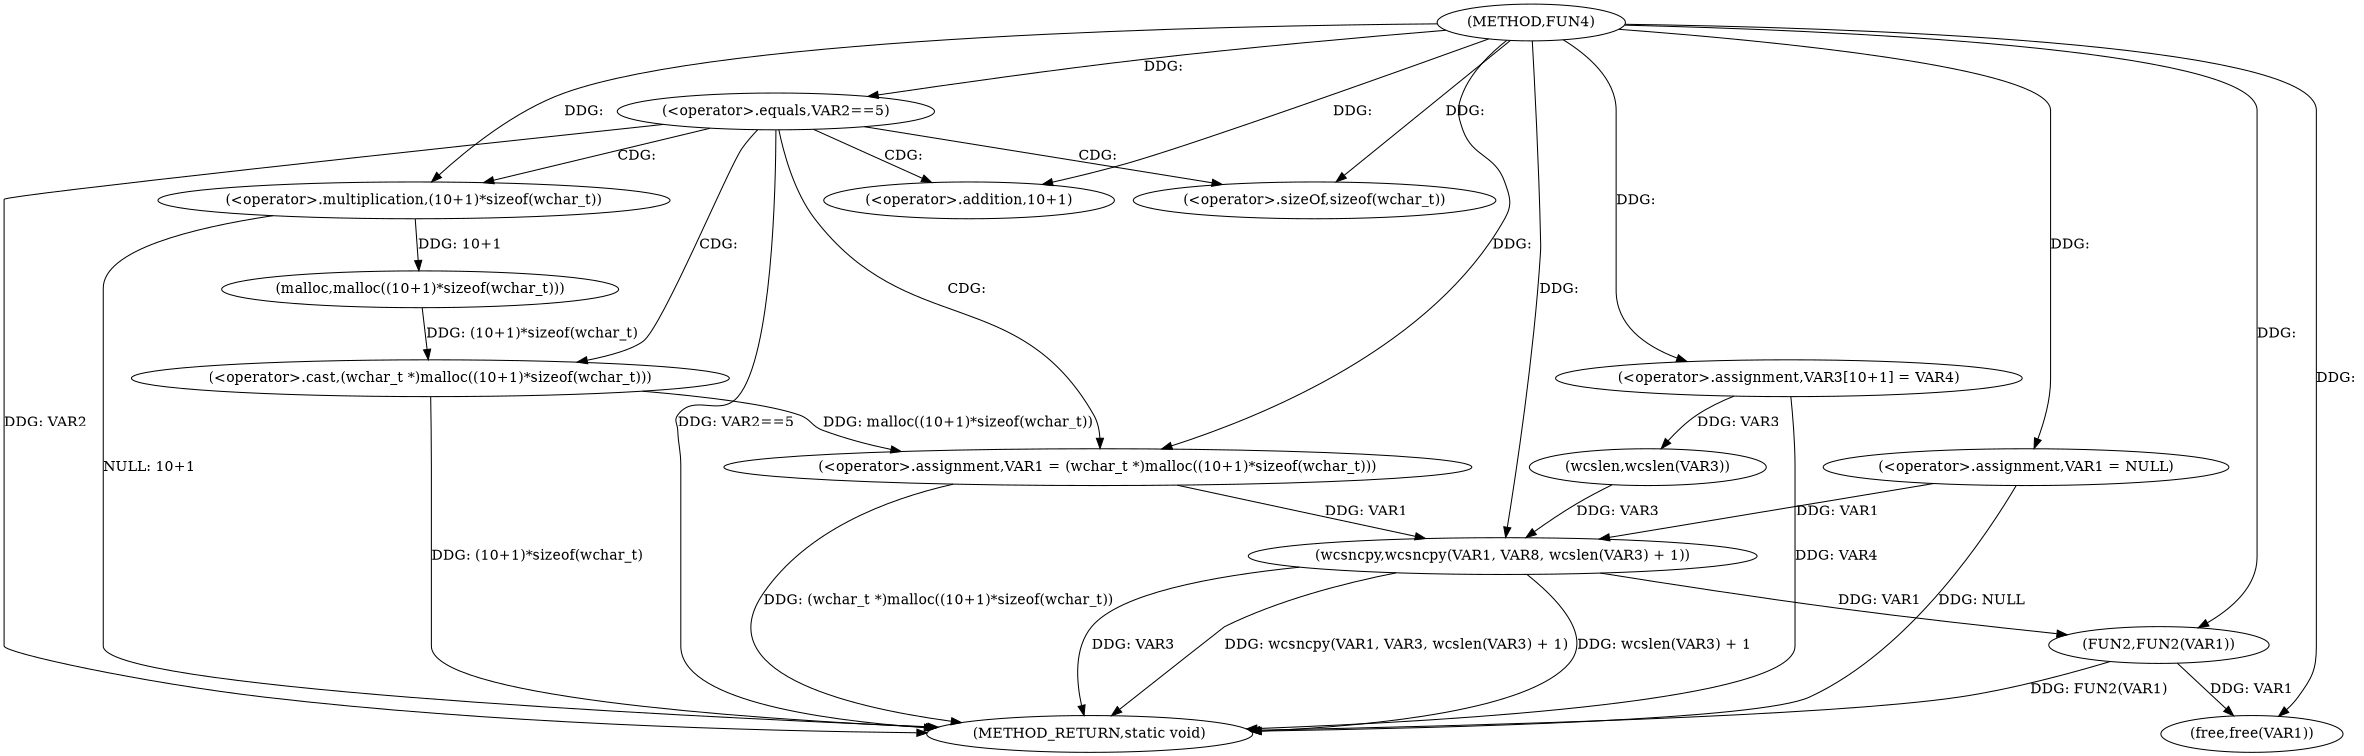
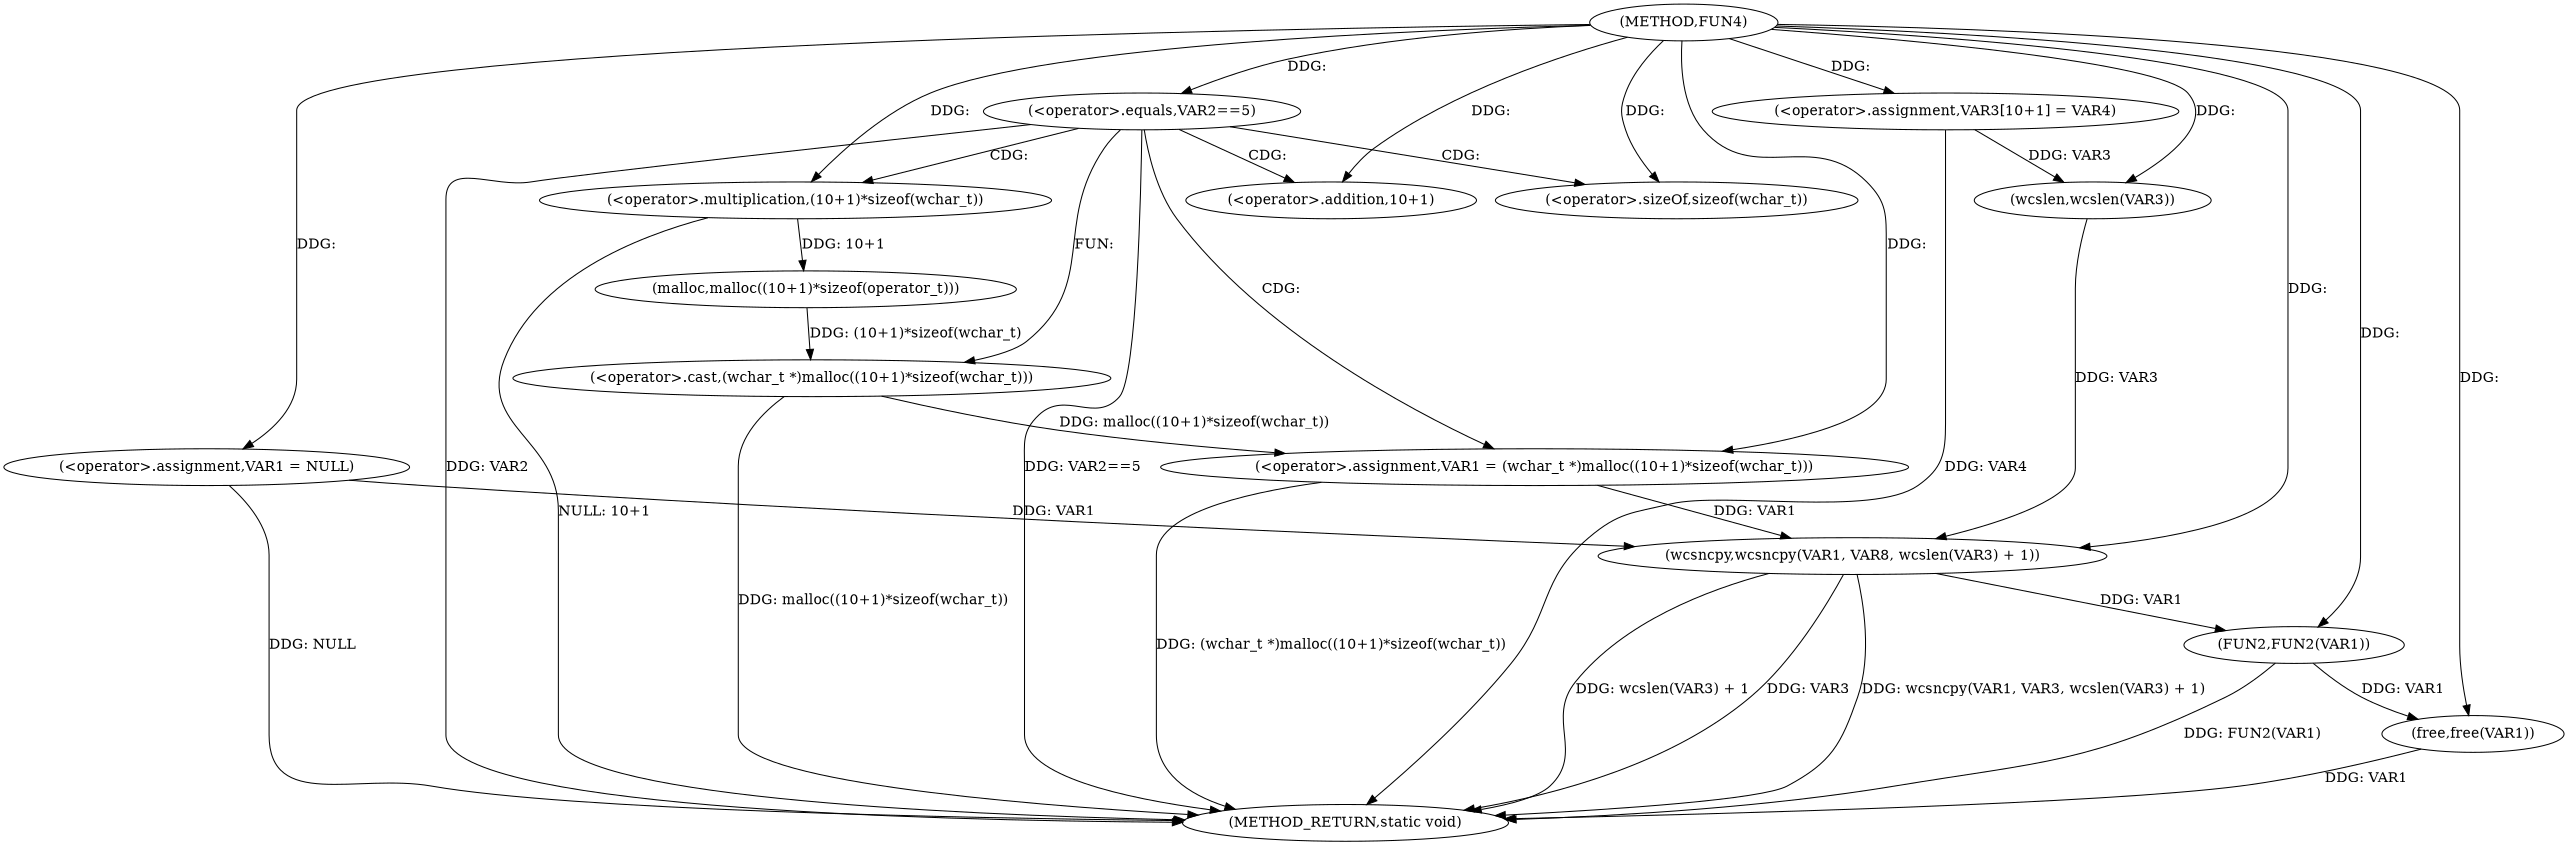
none -> (2038, 56)
(721, 245) -> (1097, 245)
(420, 289) -> (806, 289)
(538, 556) -> (874, 601)
none -> (1970, 804)
